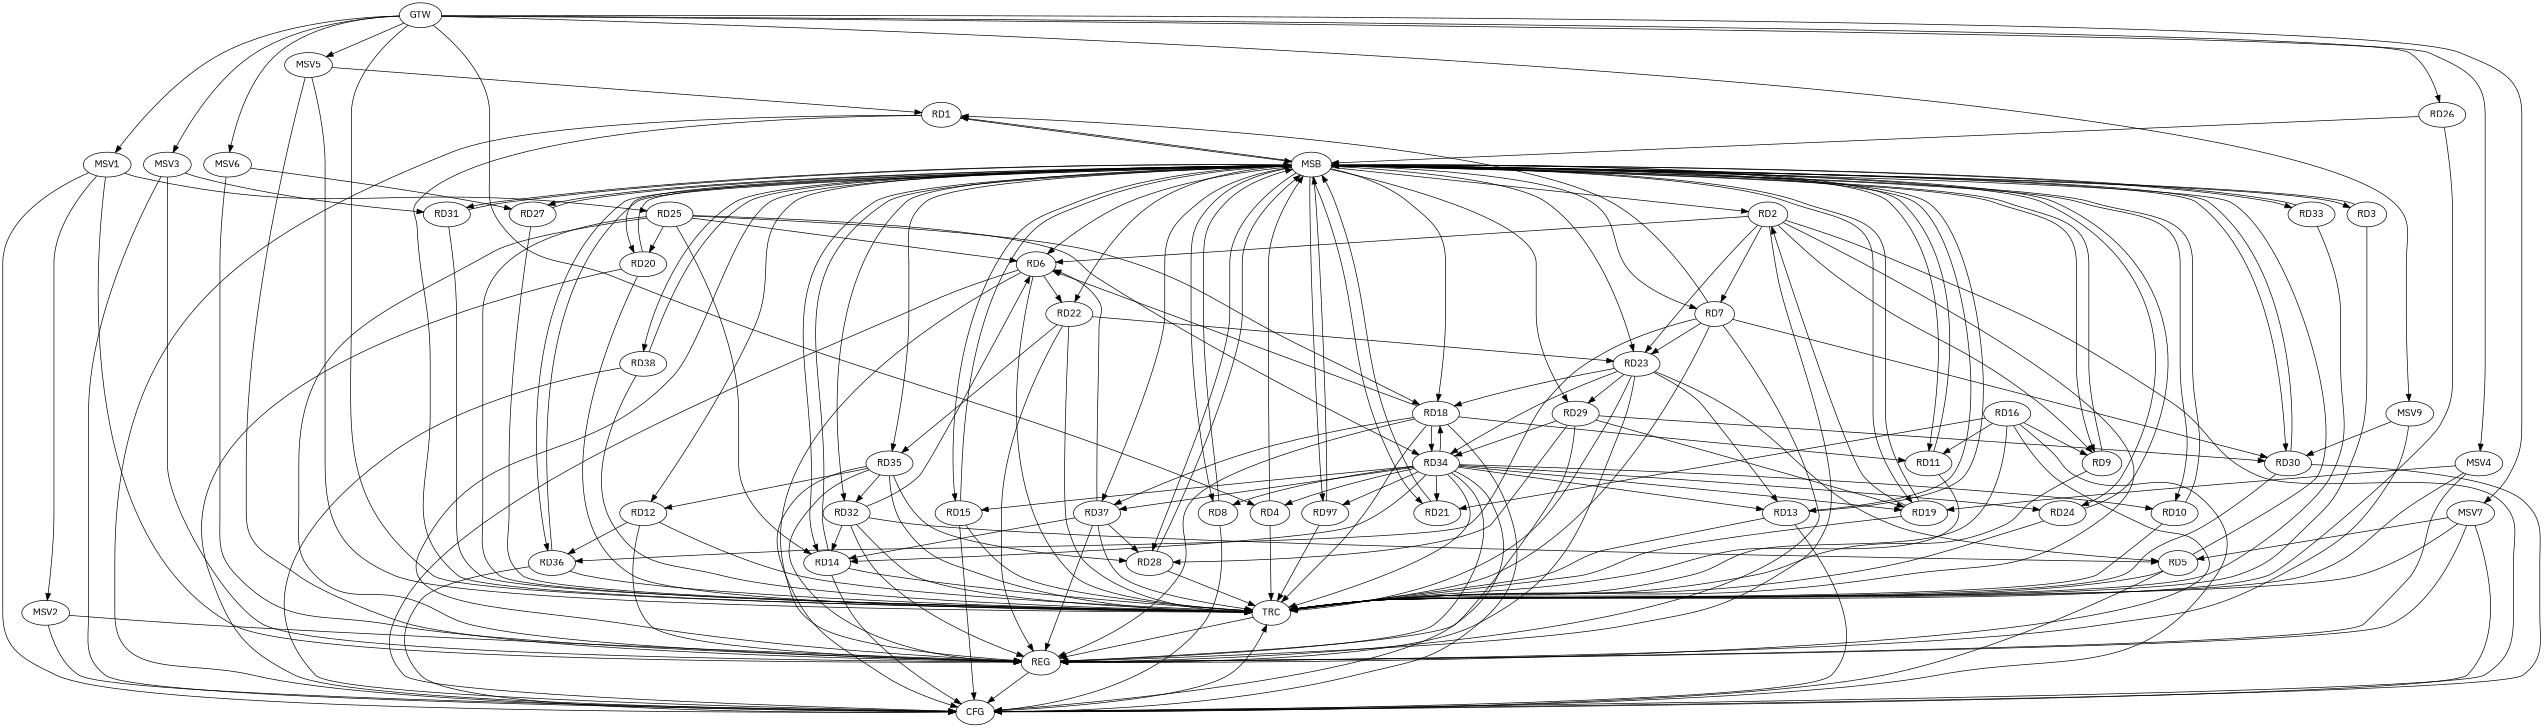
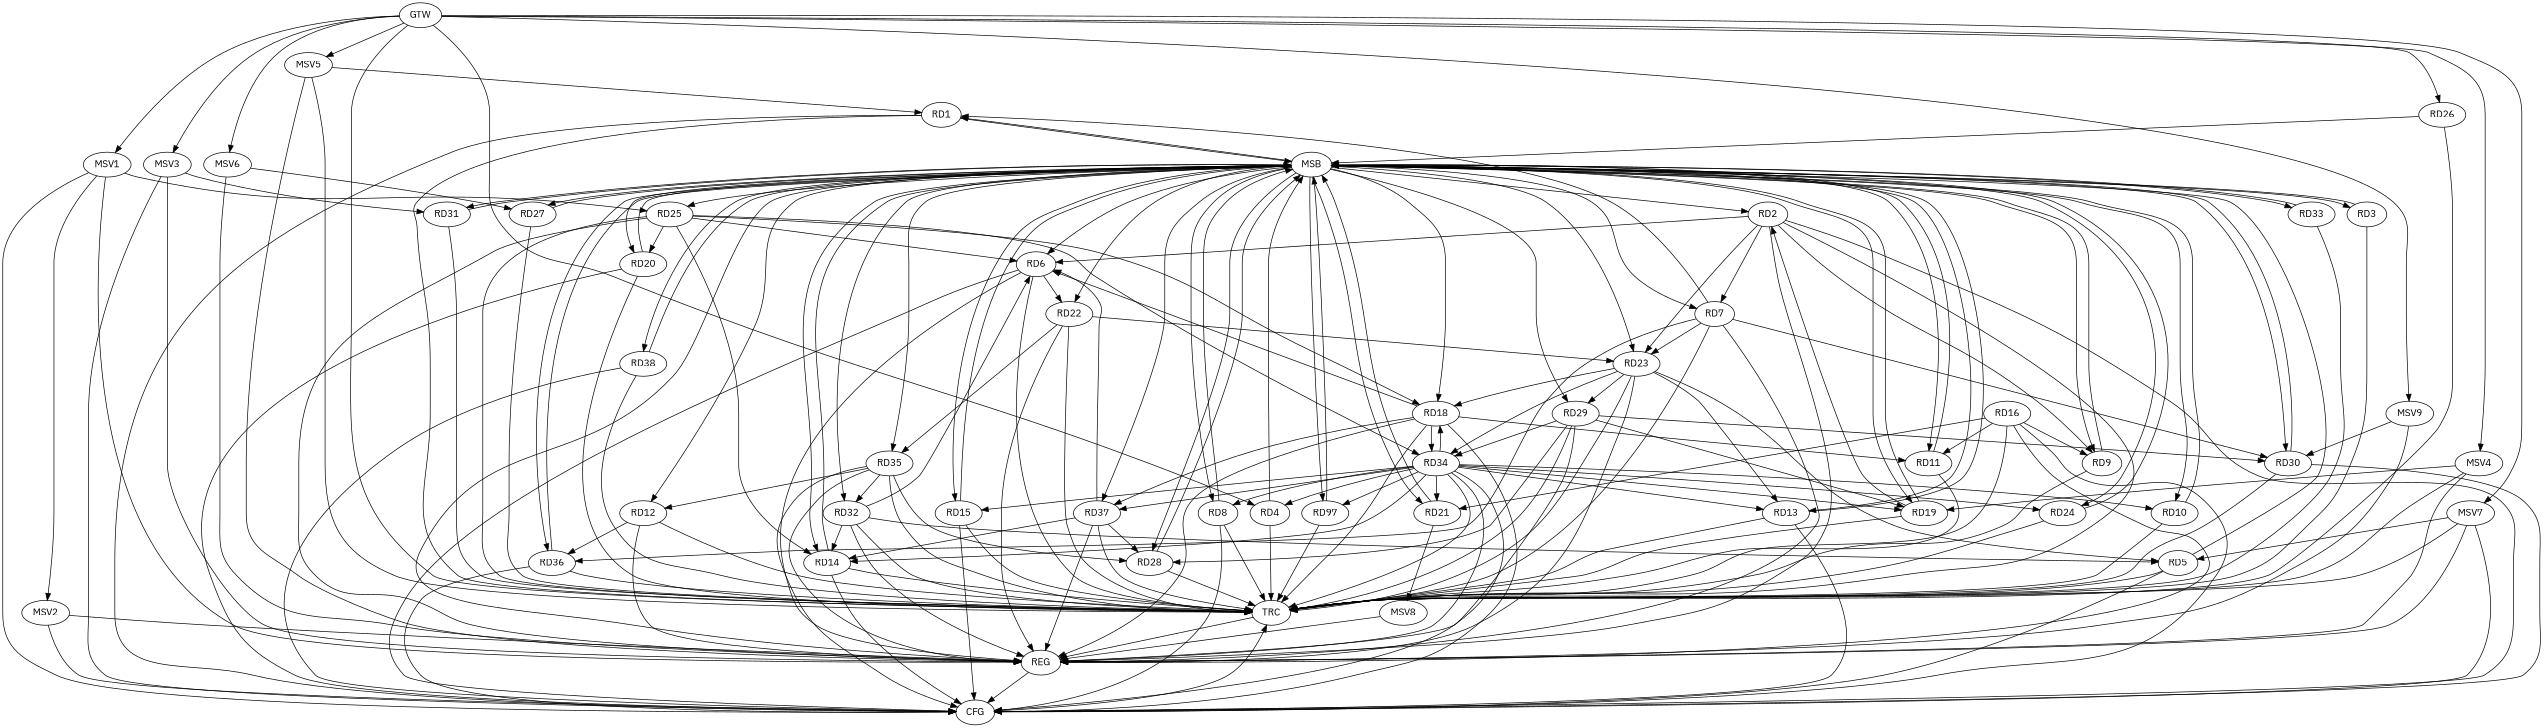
none -> (992, 177)
none -> (1240, 555)
none -> (1463, 557)
none -> (1403, 613)
